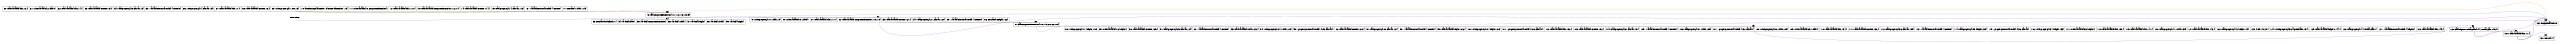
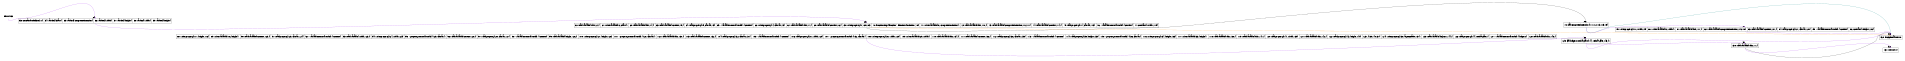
none -> (480, 23)
(1037, 24) -> none
